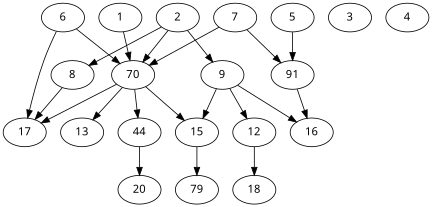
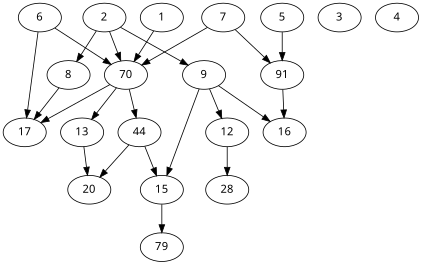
(162, 101) -> (149, 157)
none -> (85, 157)
(254, 190) -> (227, 190)
